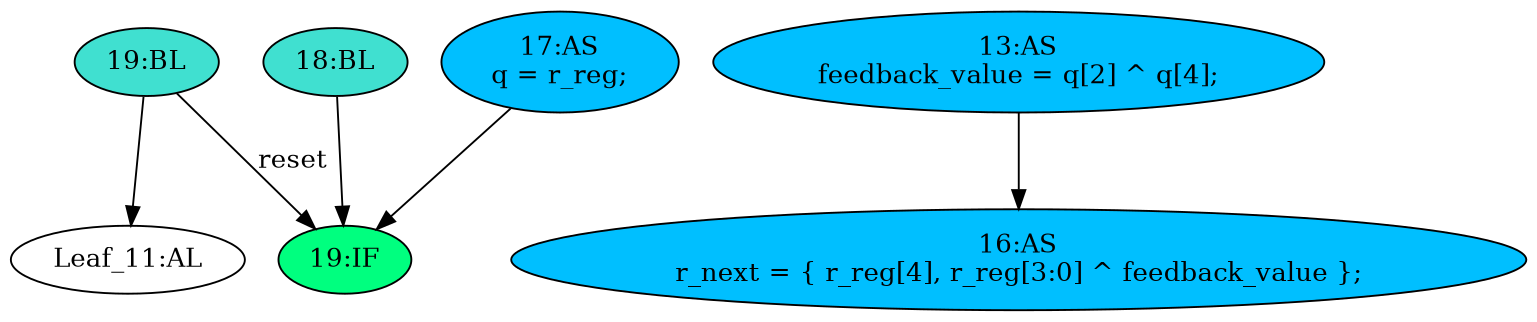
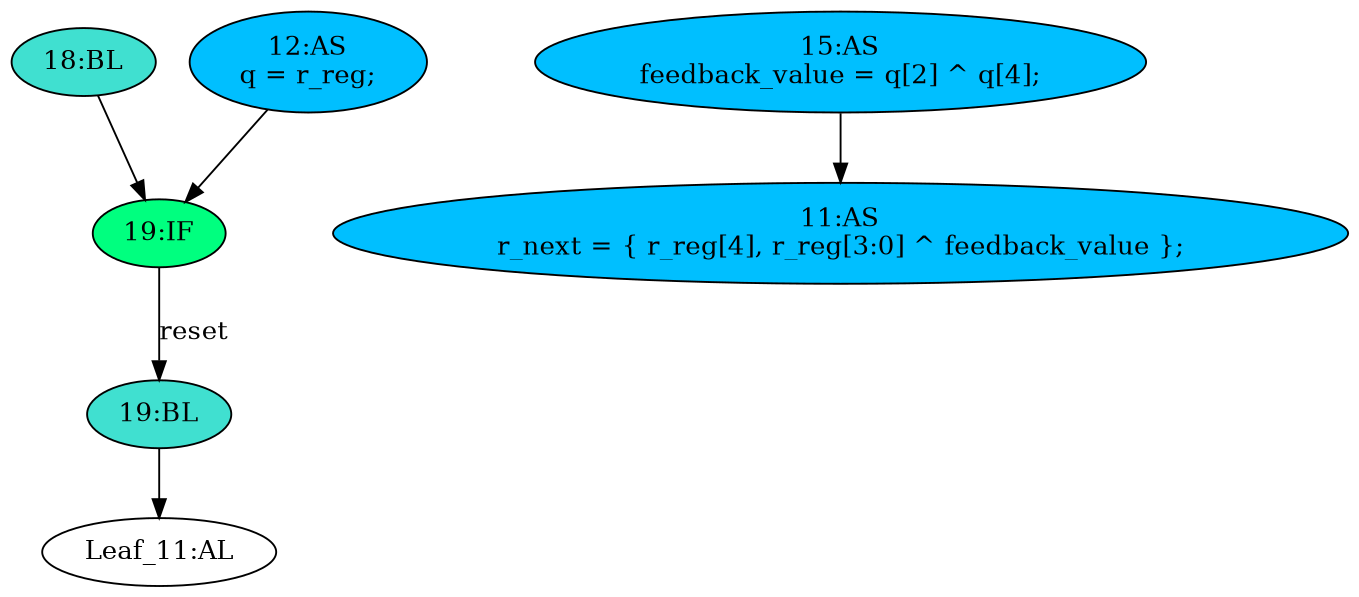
(560, 62) -> (308, 62)
(1019, 62) -> (841, 62)
(239, 154) -> (159, 314)
(1019, 260) -> (841, 233)
